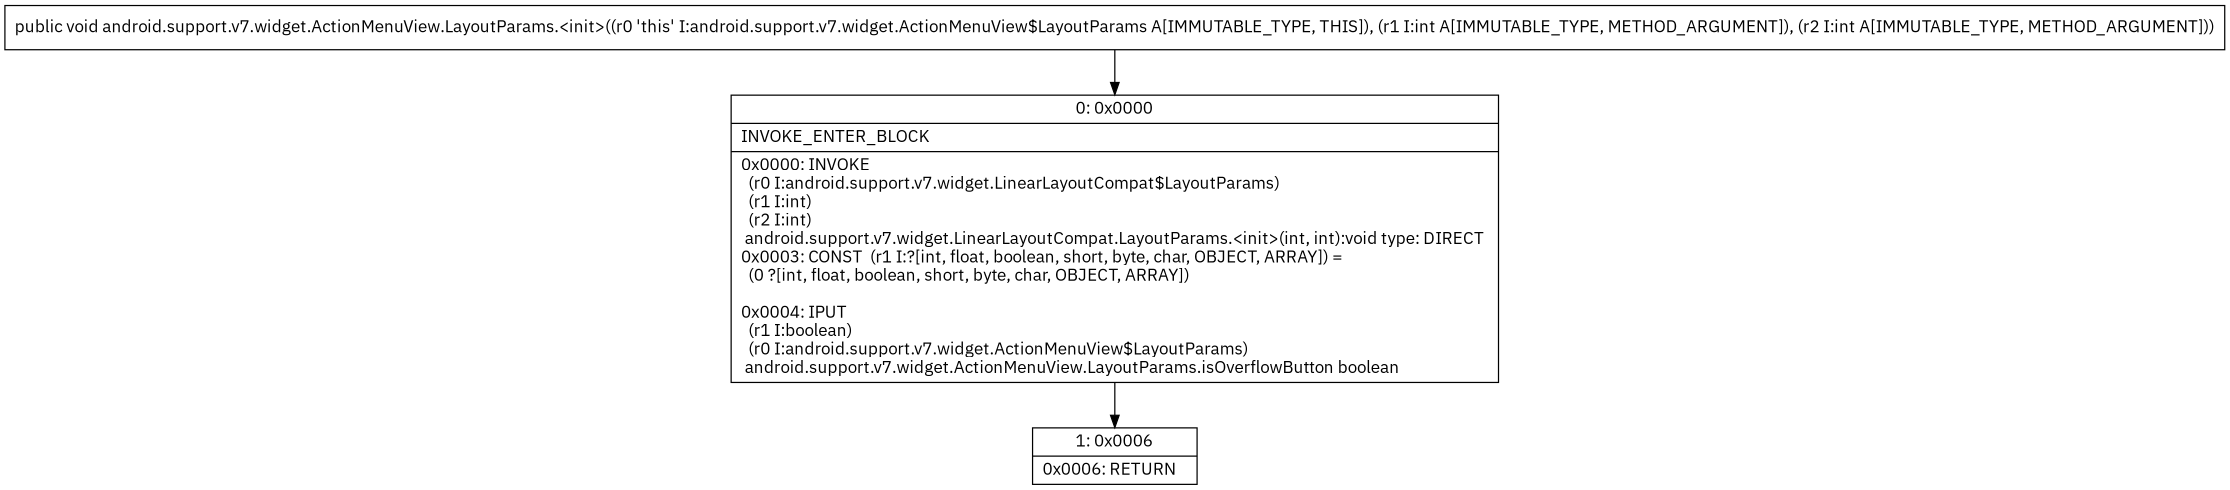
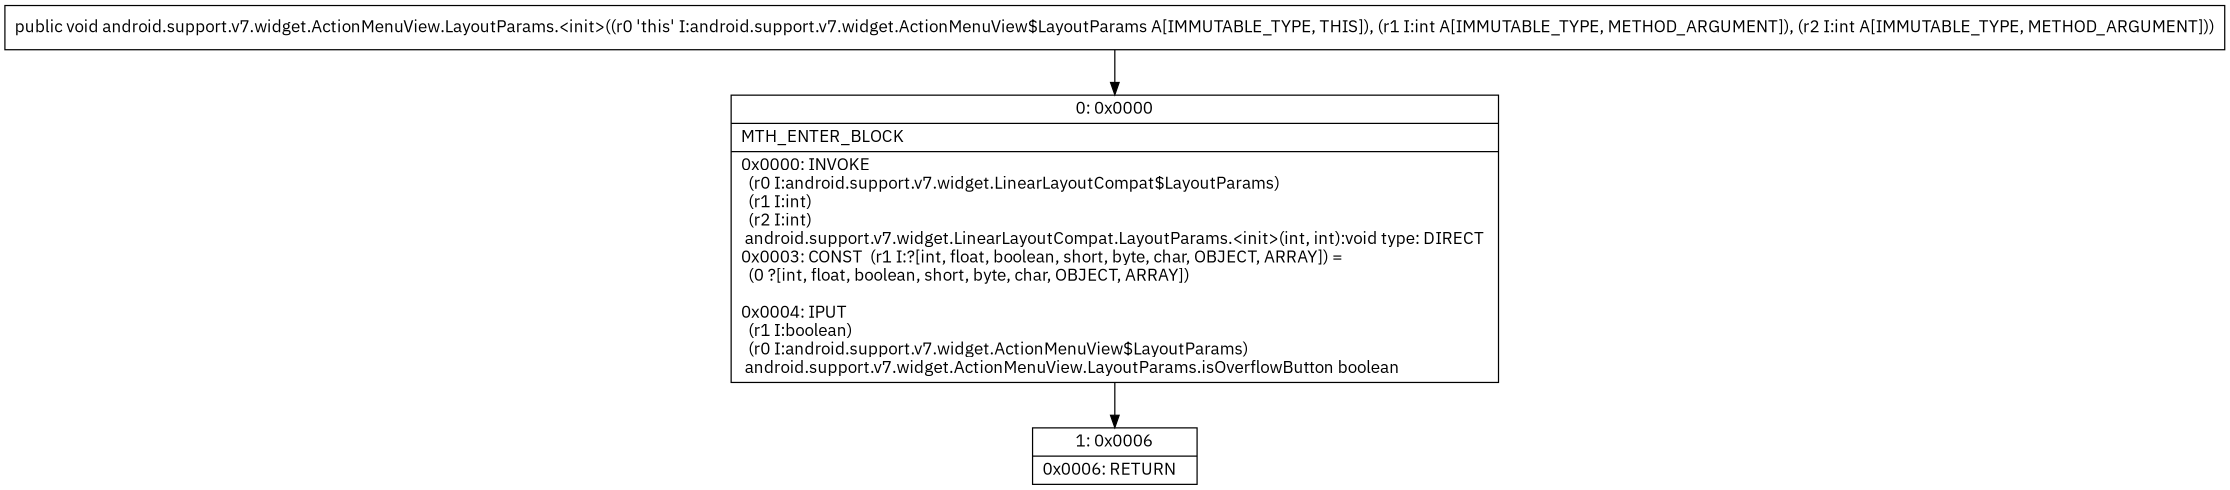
(836, 137) -> (823, 137)
